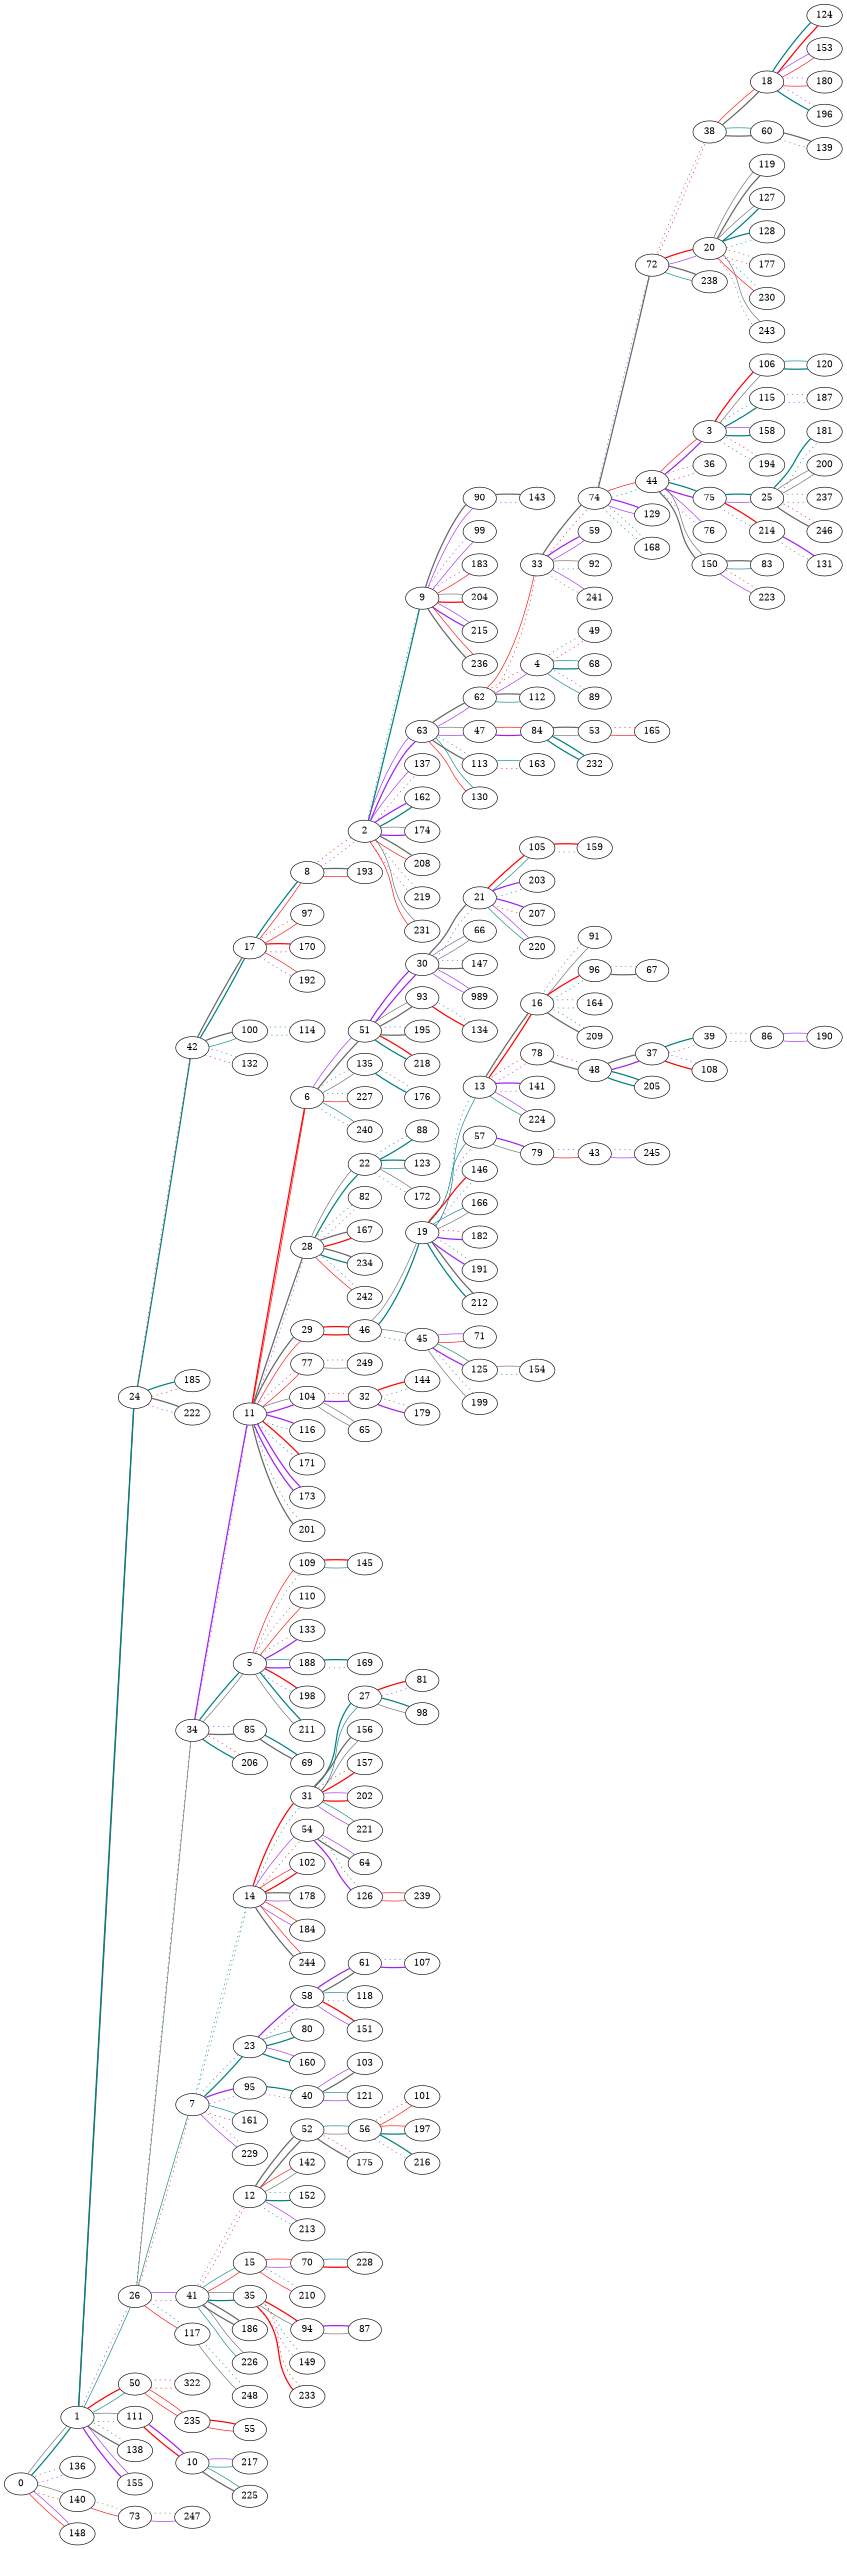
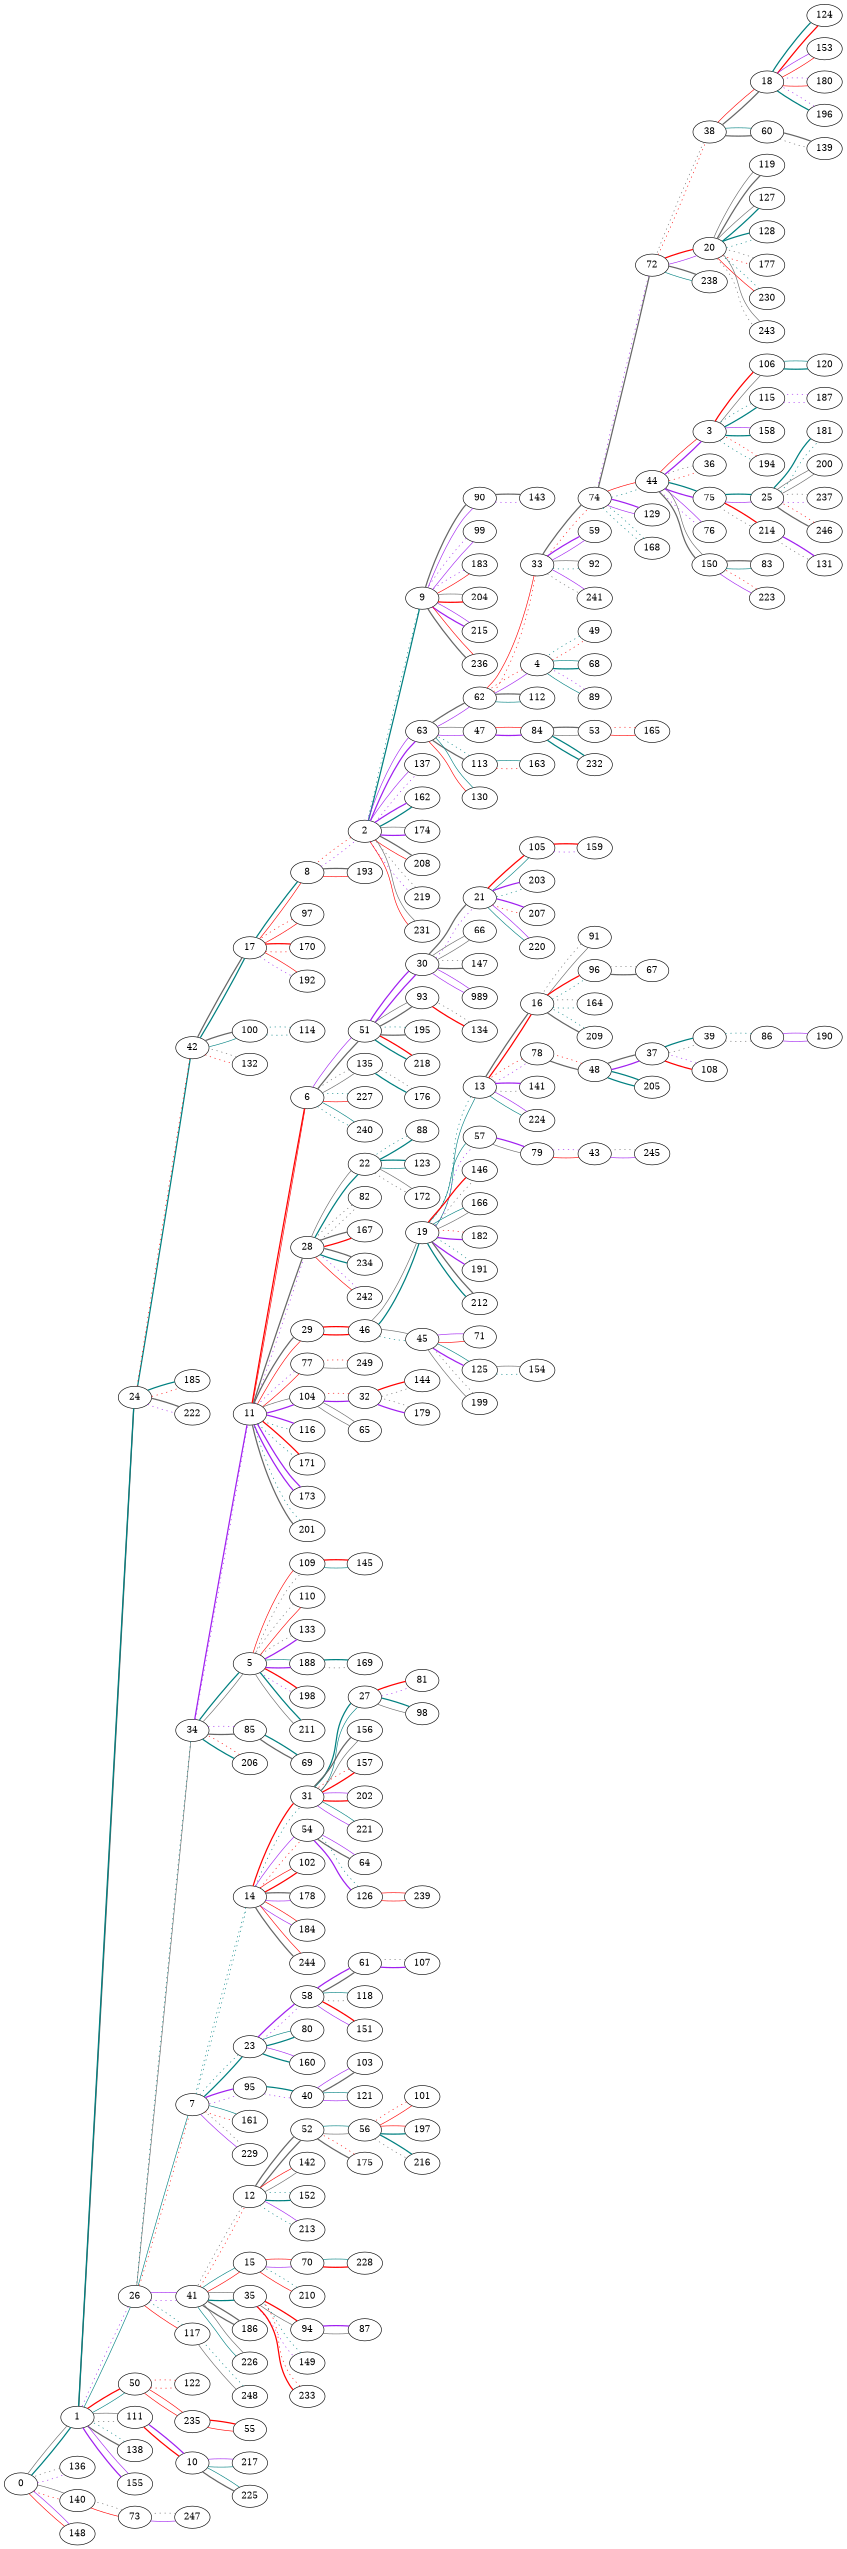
(192, 2384) -> (192, 2384)
